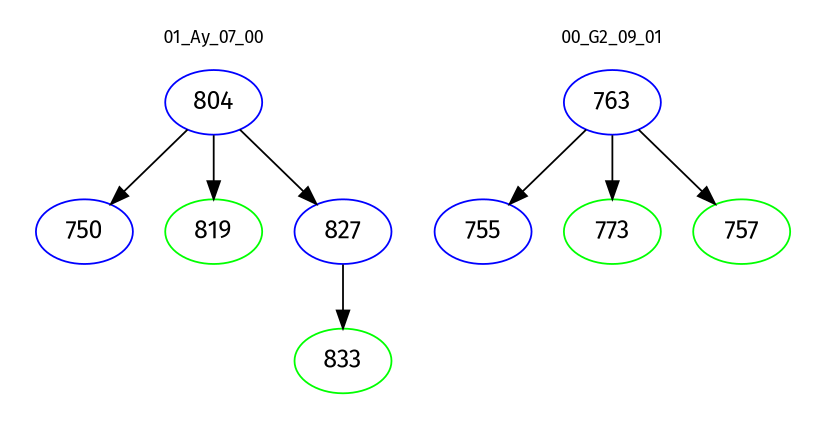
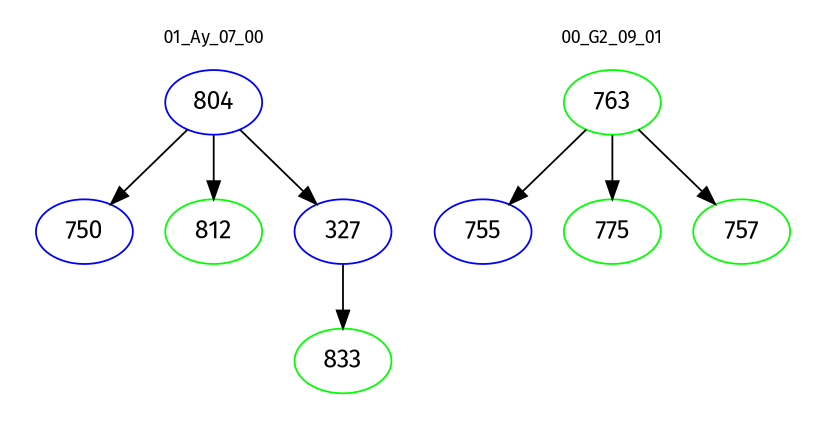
(612, 102) -> (612, 102)
(214, 232) -> (214, 232)
(343, 232) -> (343, 232)
(612, 232) -> (612, 232)
